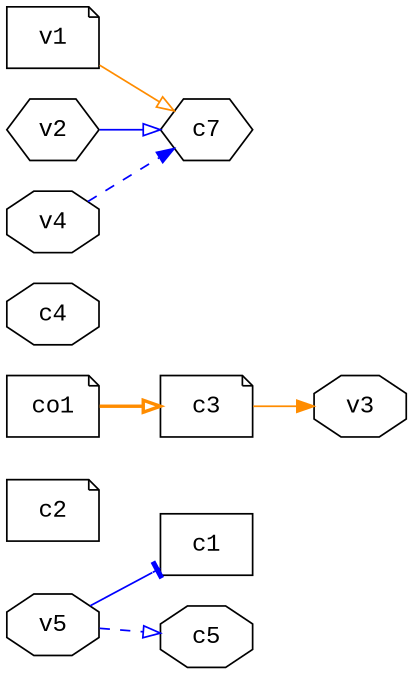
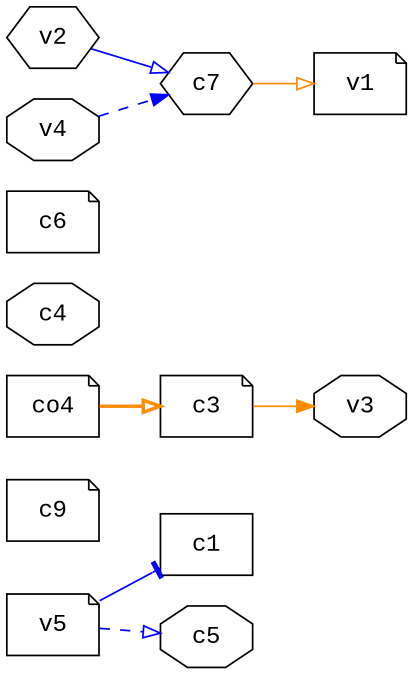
(129, 83) -> (275, 84)
none -> (53, 222)
(53, 406) -> (53, 406)
(53, 510) -> (53, 510)
(53, 625) -> (53, 625)
